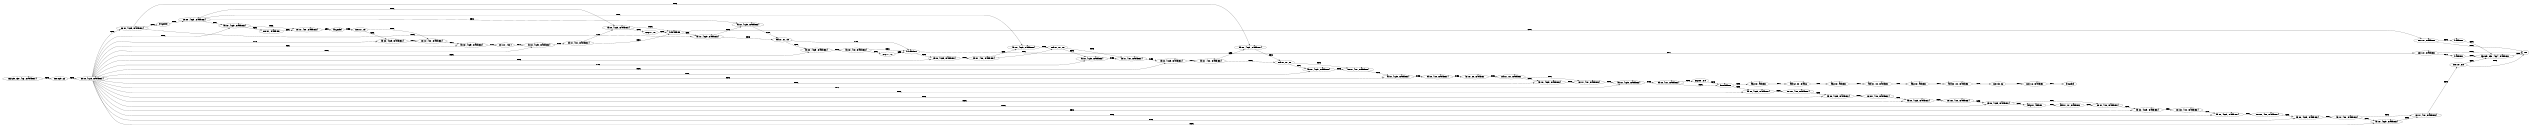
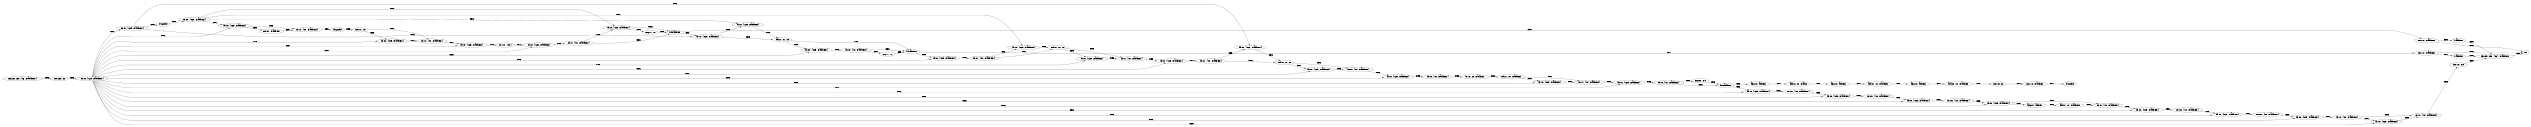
(2496, 66) -> none
